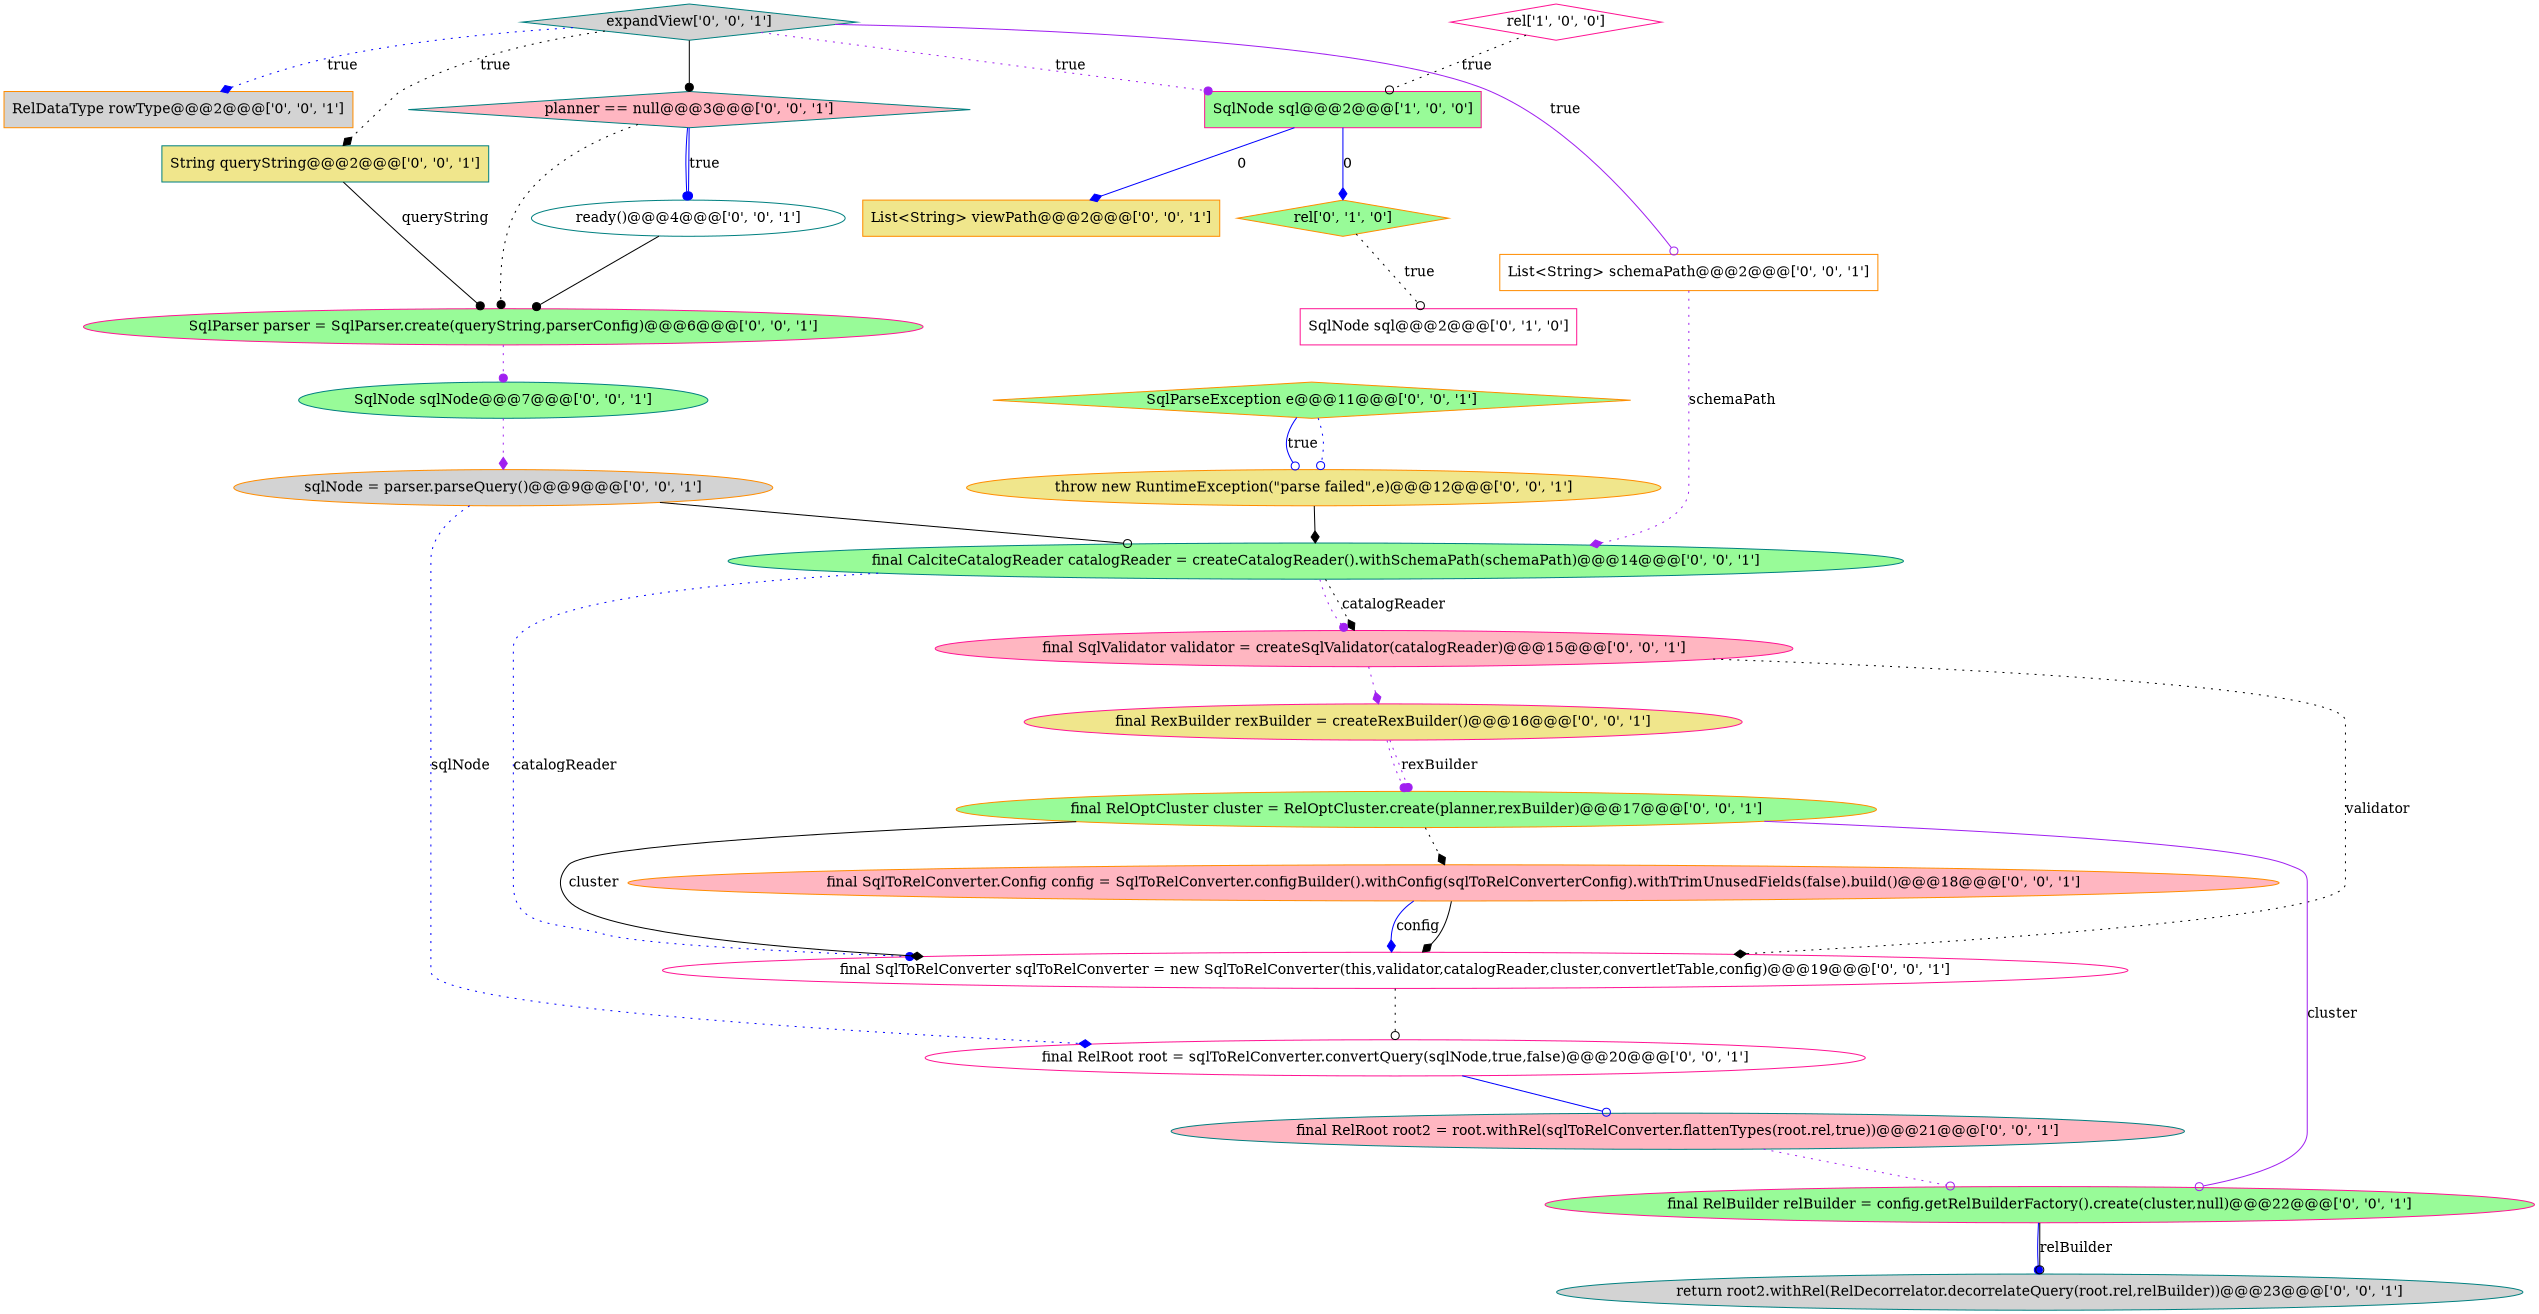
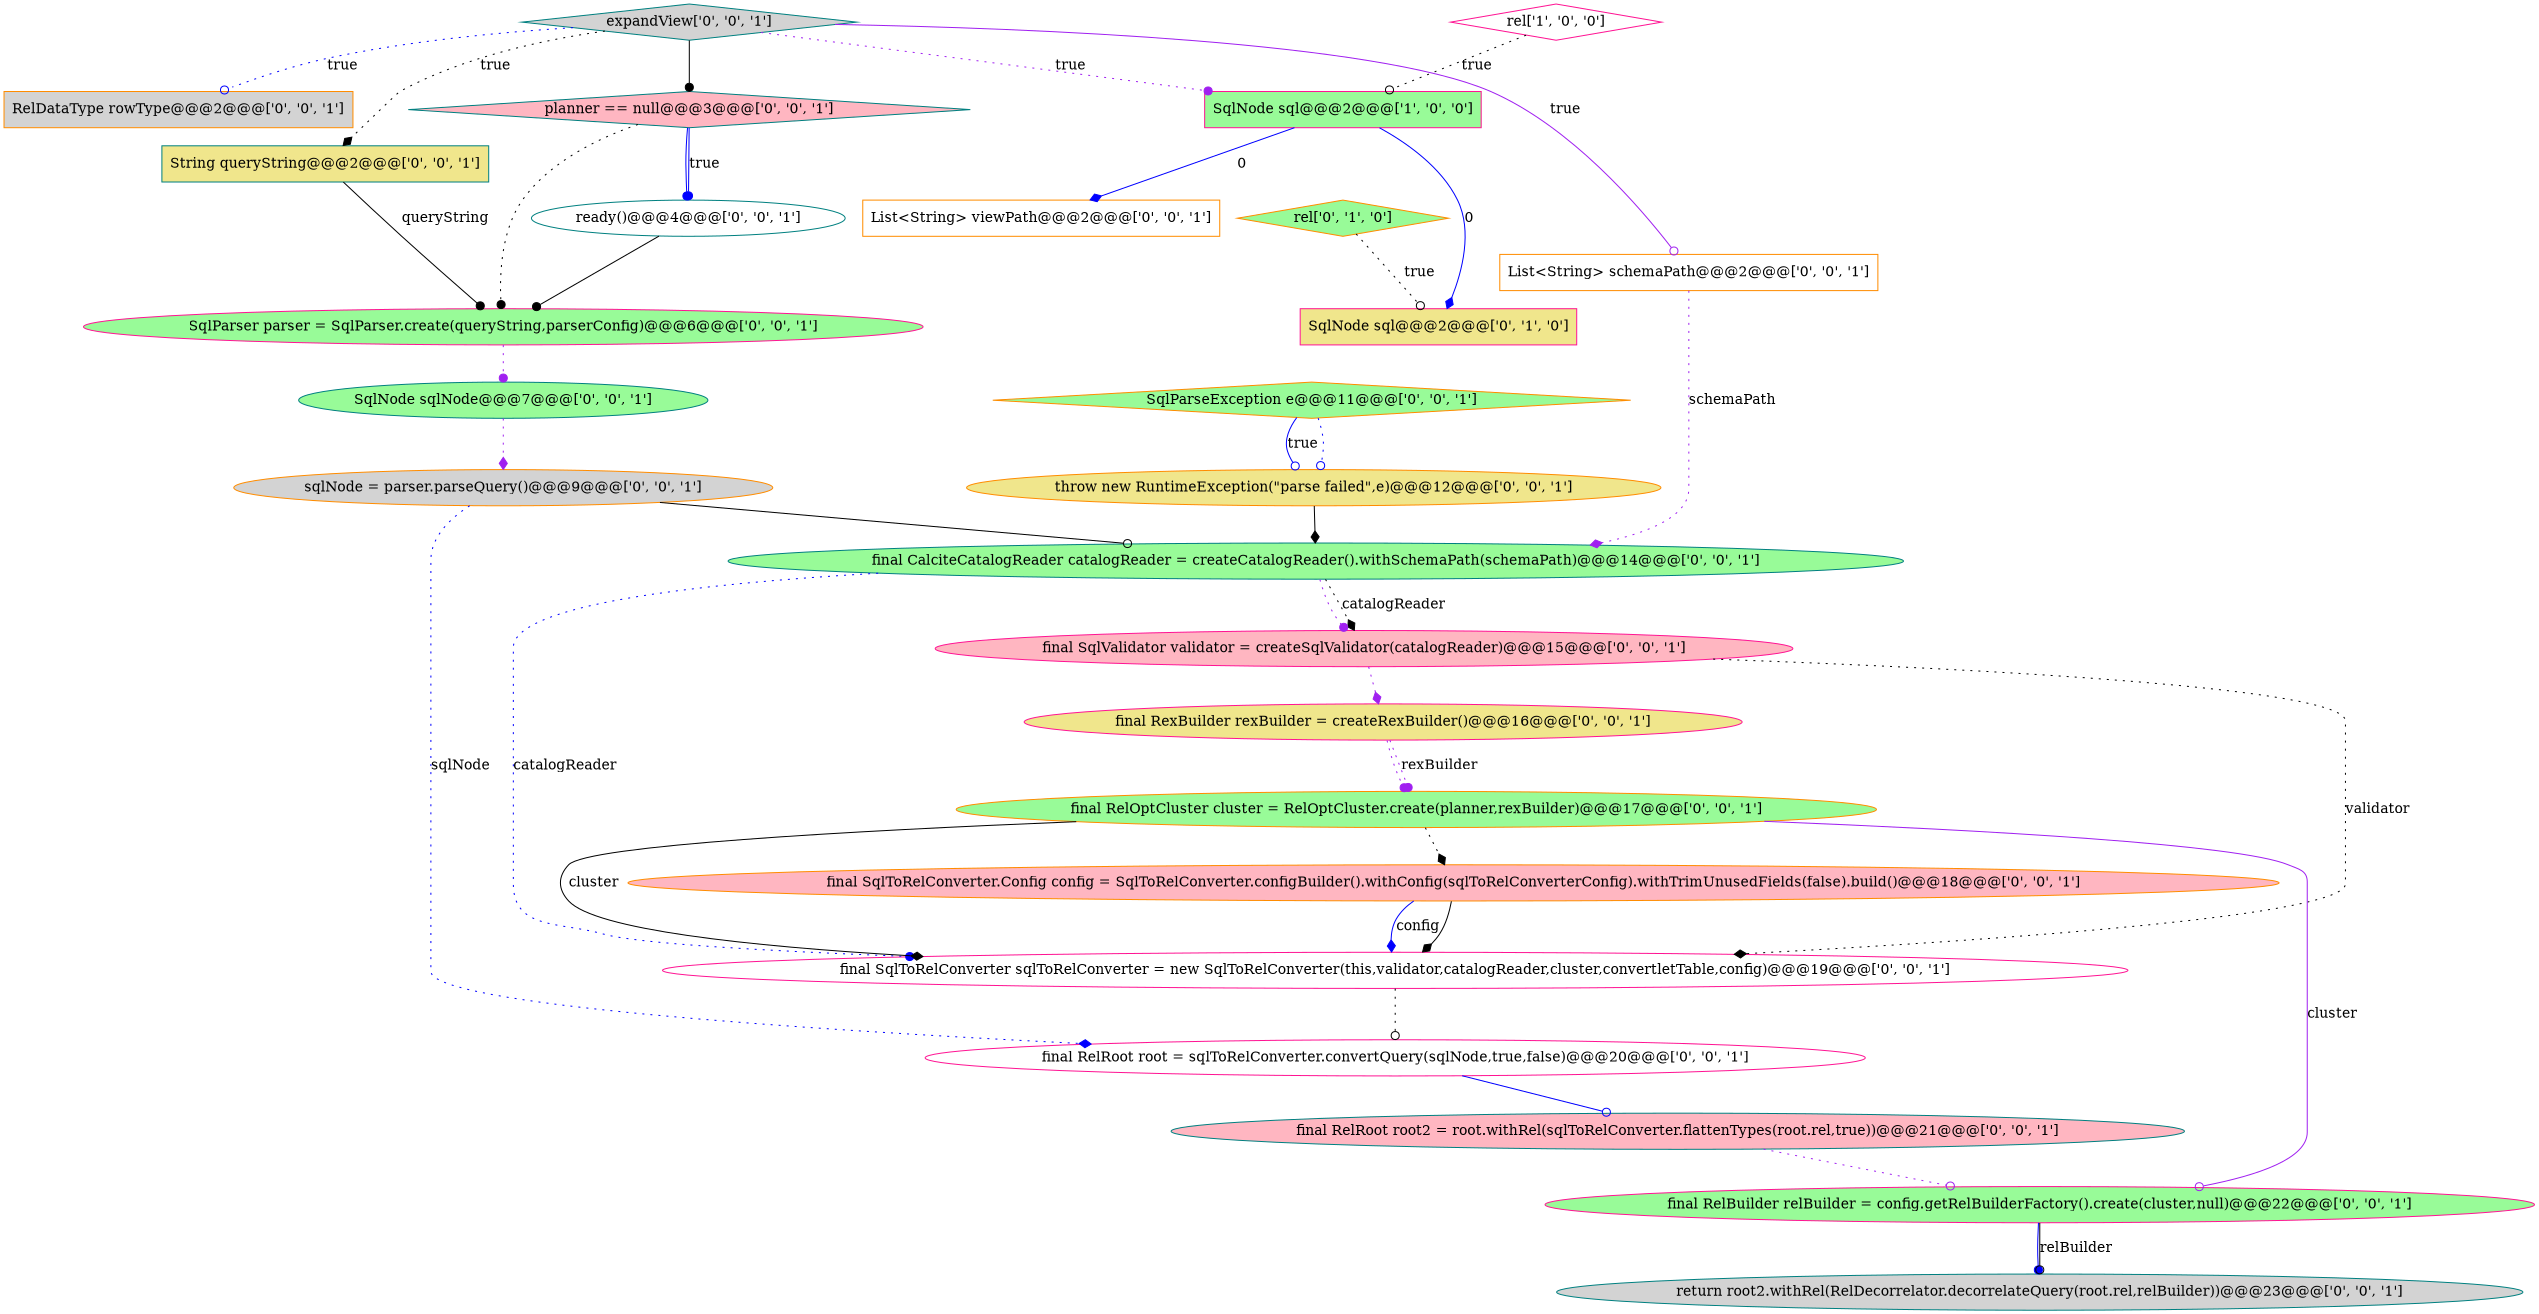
(400, 45) -> (400, 45)
(1343, 158) -> (1456, 197)
(1041, 218) -> (1041, 218)
(1438, 327) -> (1438, 327)
